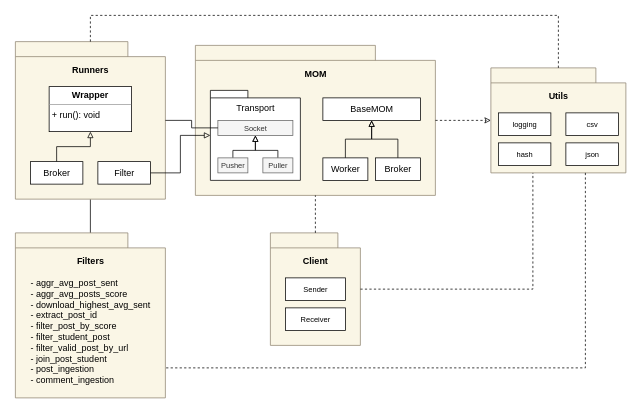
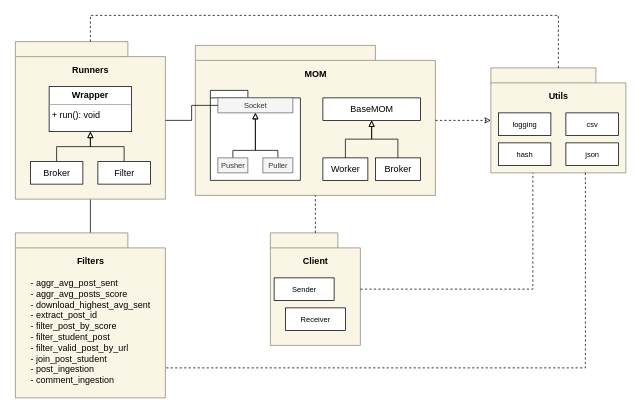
(255, 128) -> (255, 105)
(180, 158) -> (116, 147)
(315, 289) -> (304, 289)
